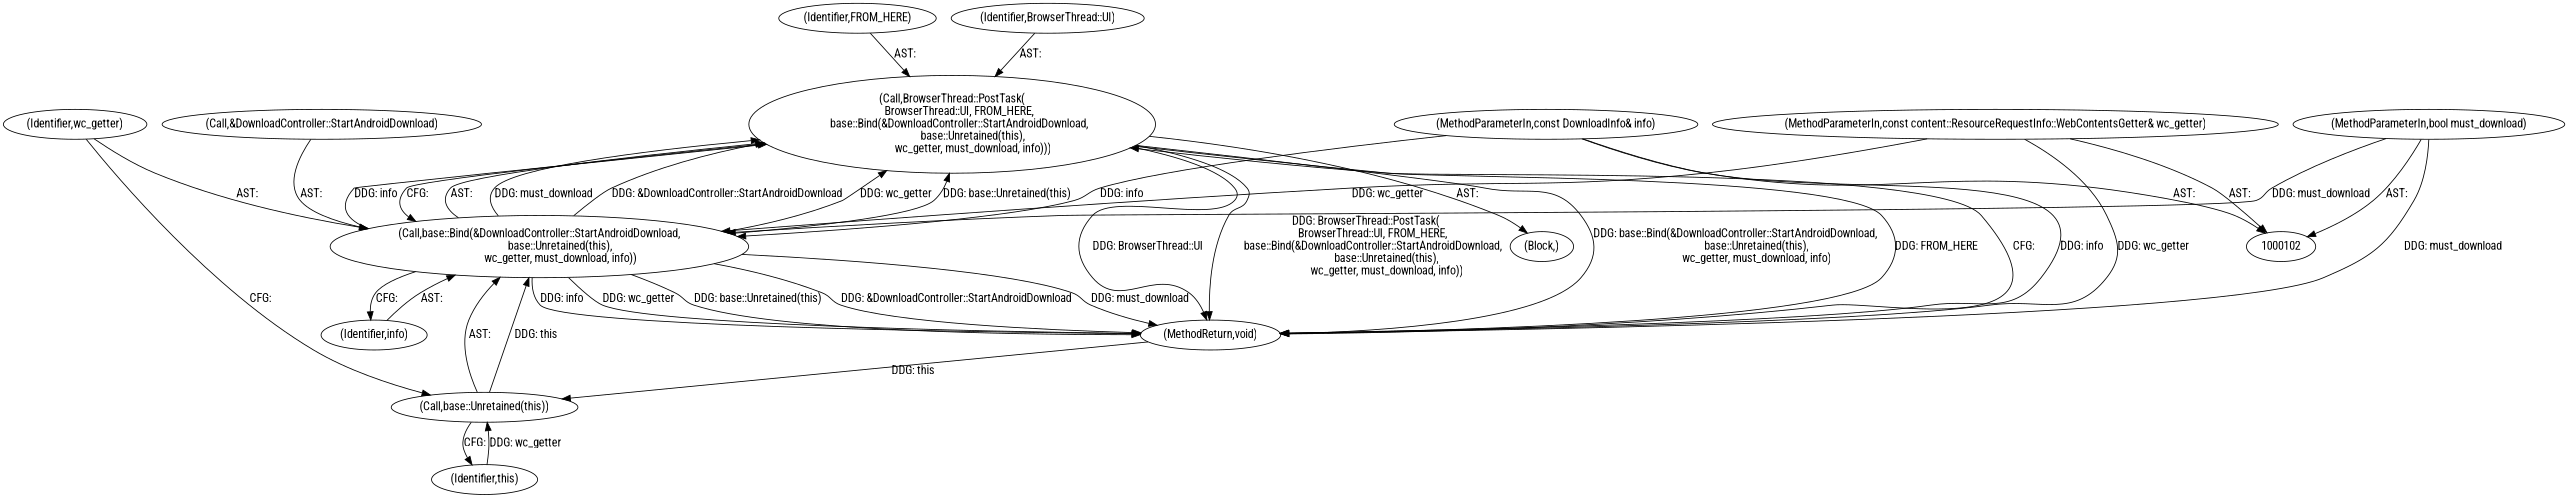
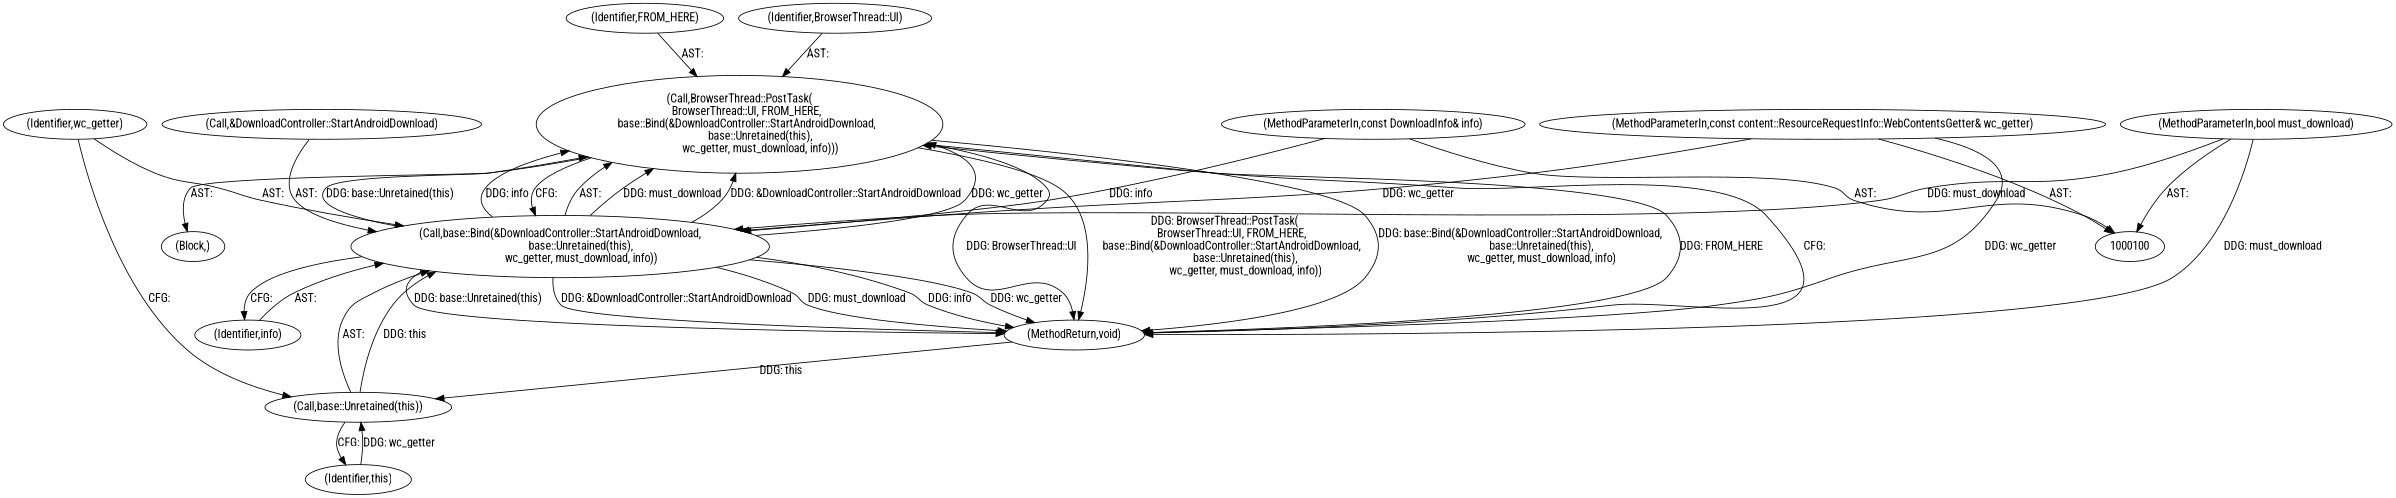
(2281, 247) -> (2130, 247)
(2035, 284) -> none
